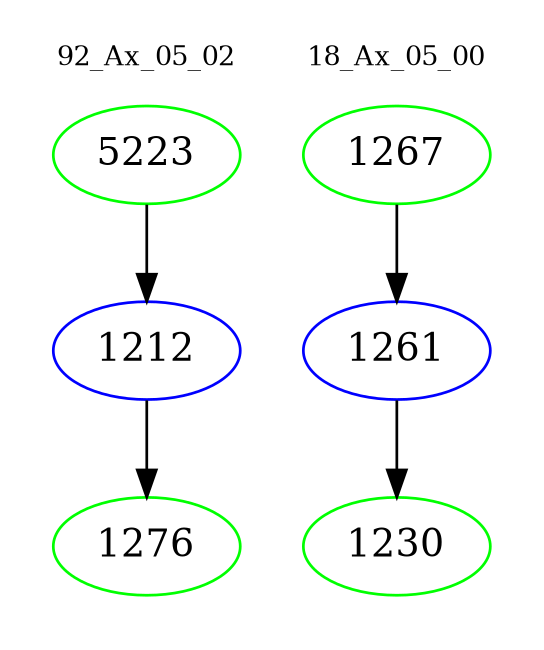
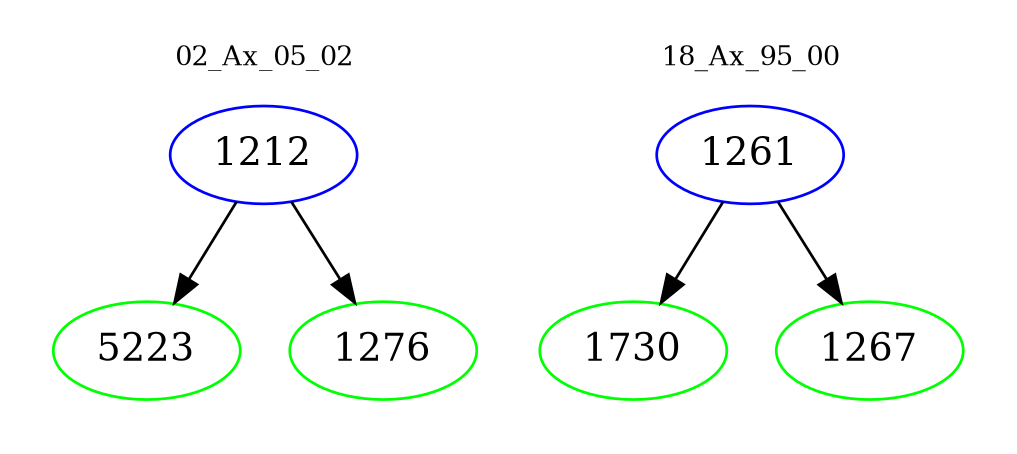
(147, 58) -> (265, 58)
(397, 58) -> (752, 58)
(147, 239) -> (213, 240)
(397, 239) -> (802, 240)
(397, 546) -> (633, 351)
